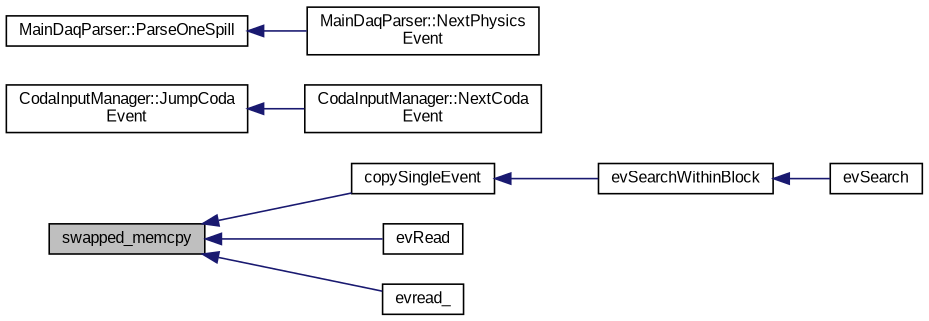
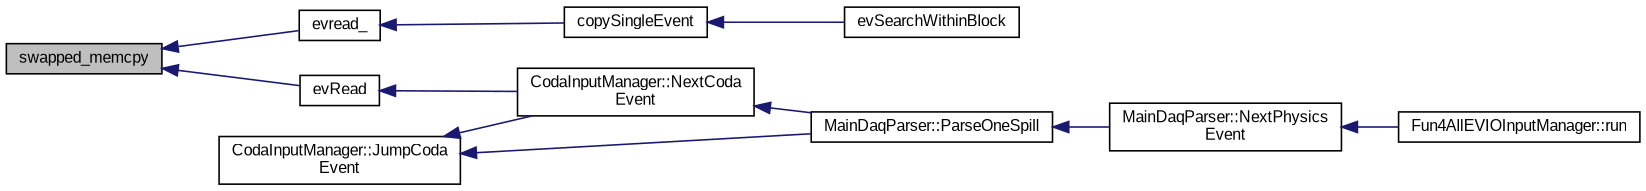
none -> (457, 91)
none -> (791, 110)
none -> (1519, 127)
none -> (644, 143)
(876, 179) -> none
(285, 207) -> (480, 24)
